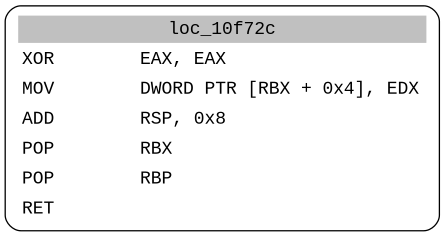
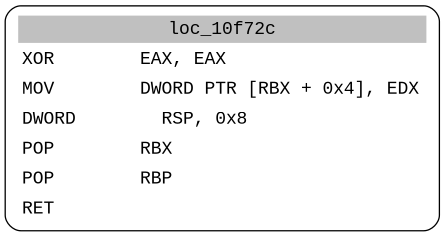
(124, 118) -> (135, 118)
